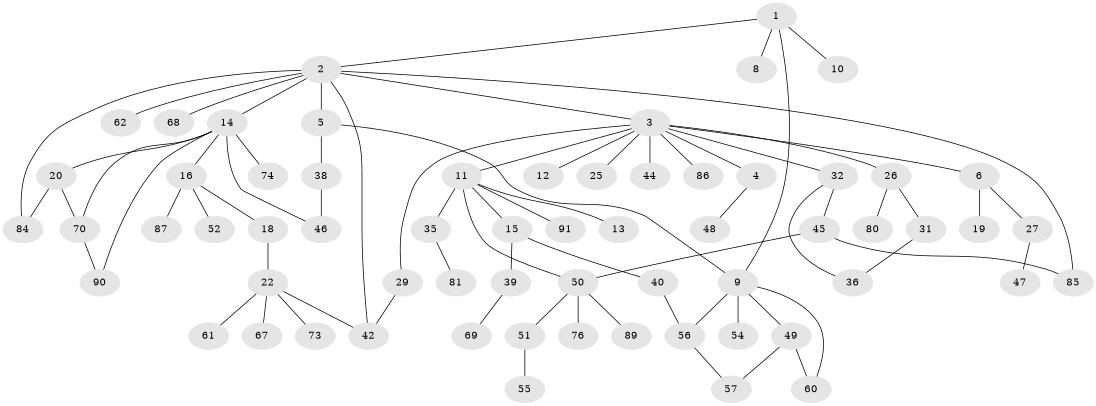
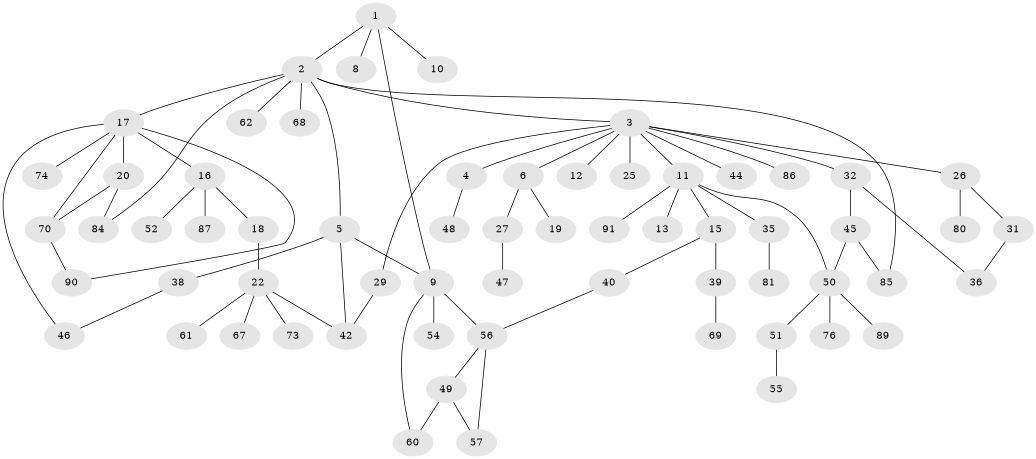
(227, 123) -> (124, 123)
(362, 199) -> (343, 283)
(765, 309) -> (467, 363)
